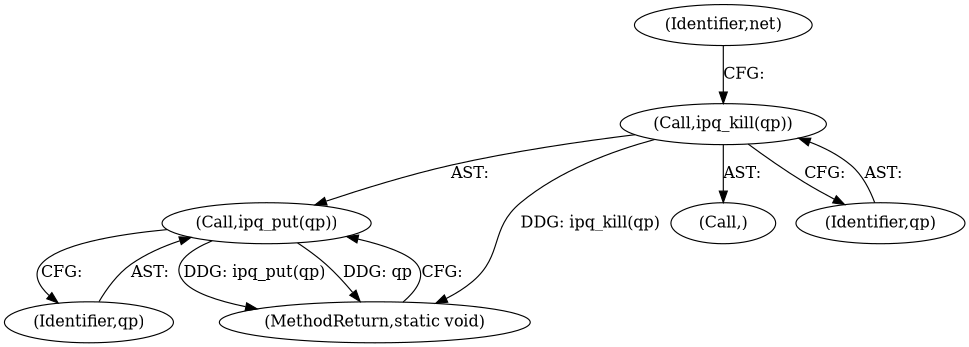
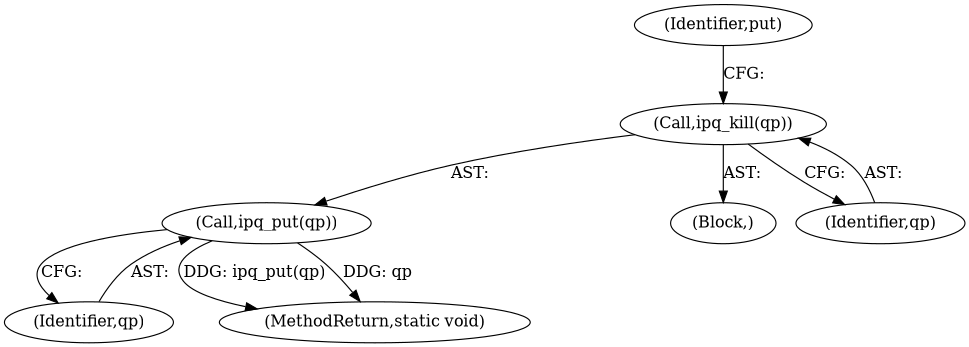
(723, 25) -> (723, 25)
(530, 195) -> none
(723, 223) -> (723, 223)
(409, 258) -> none
